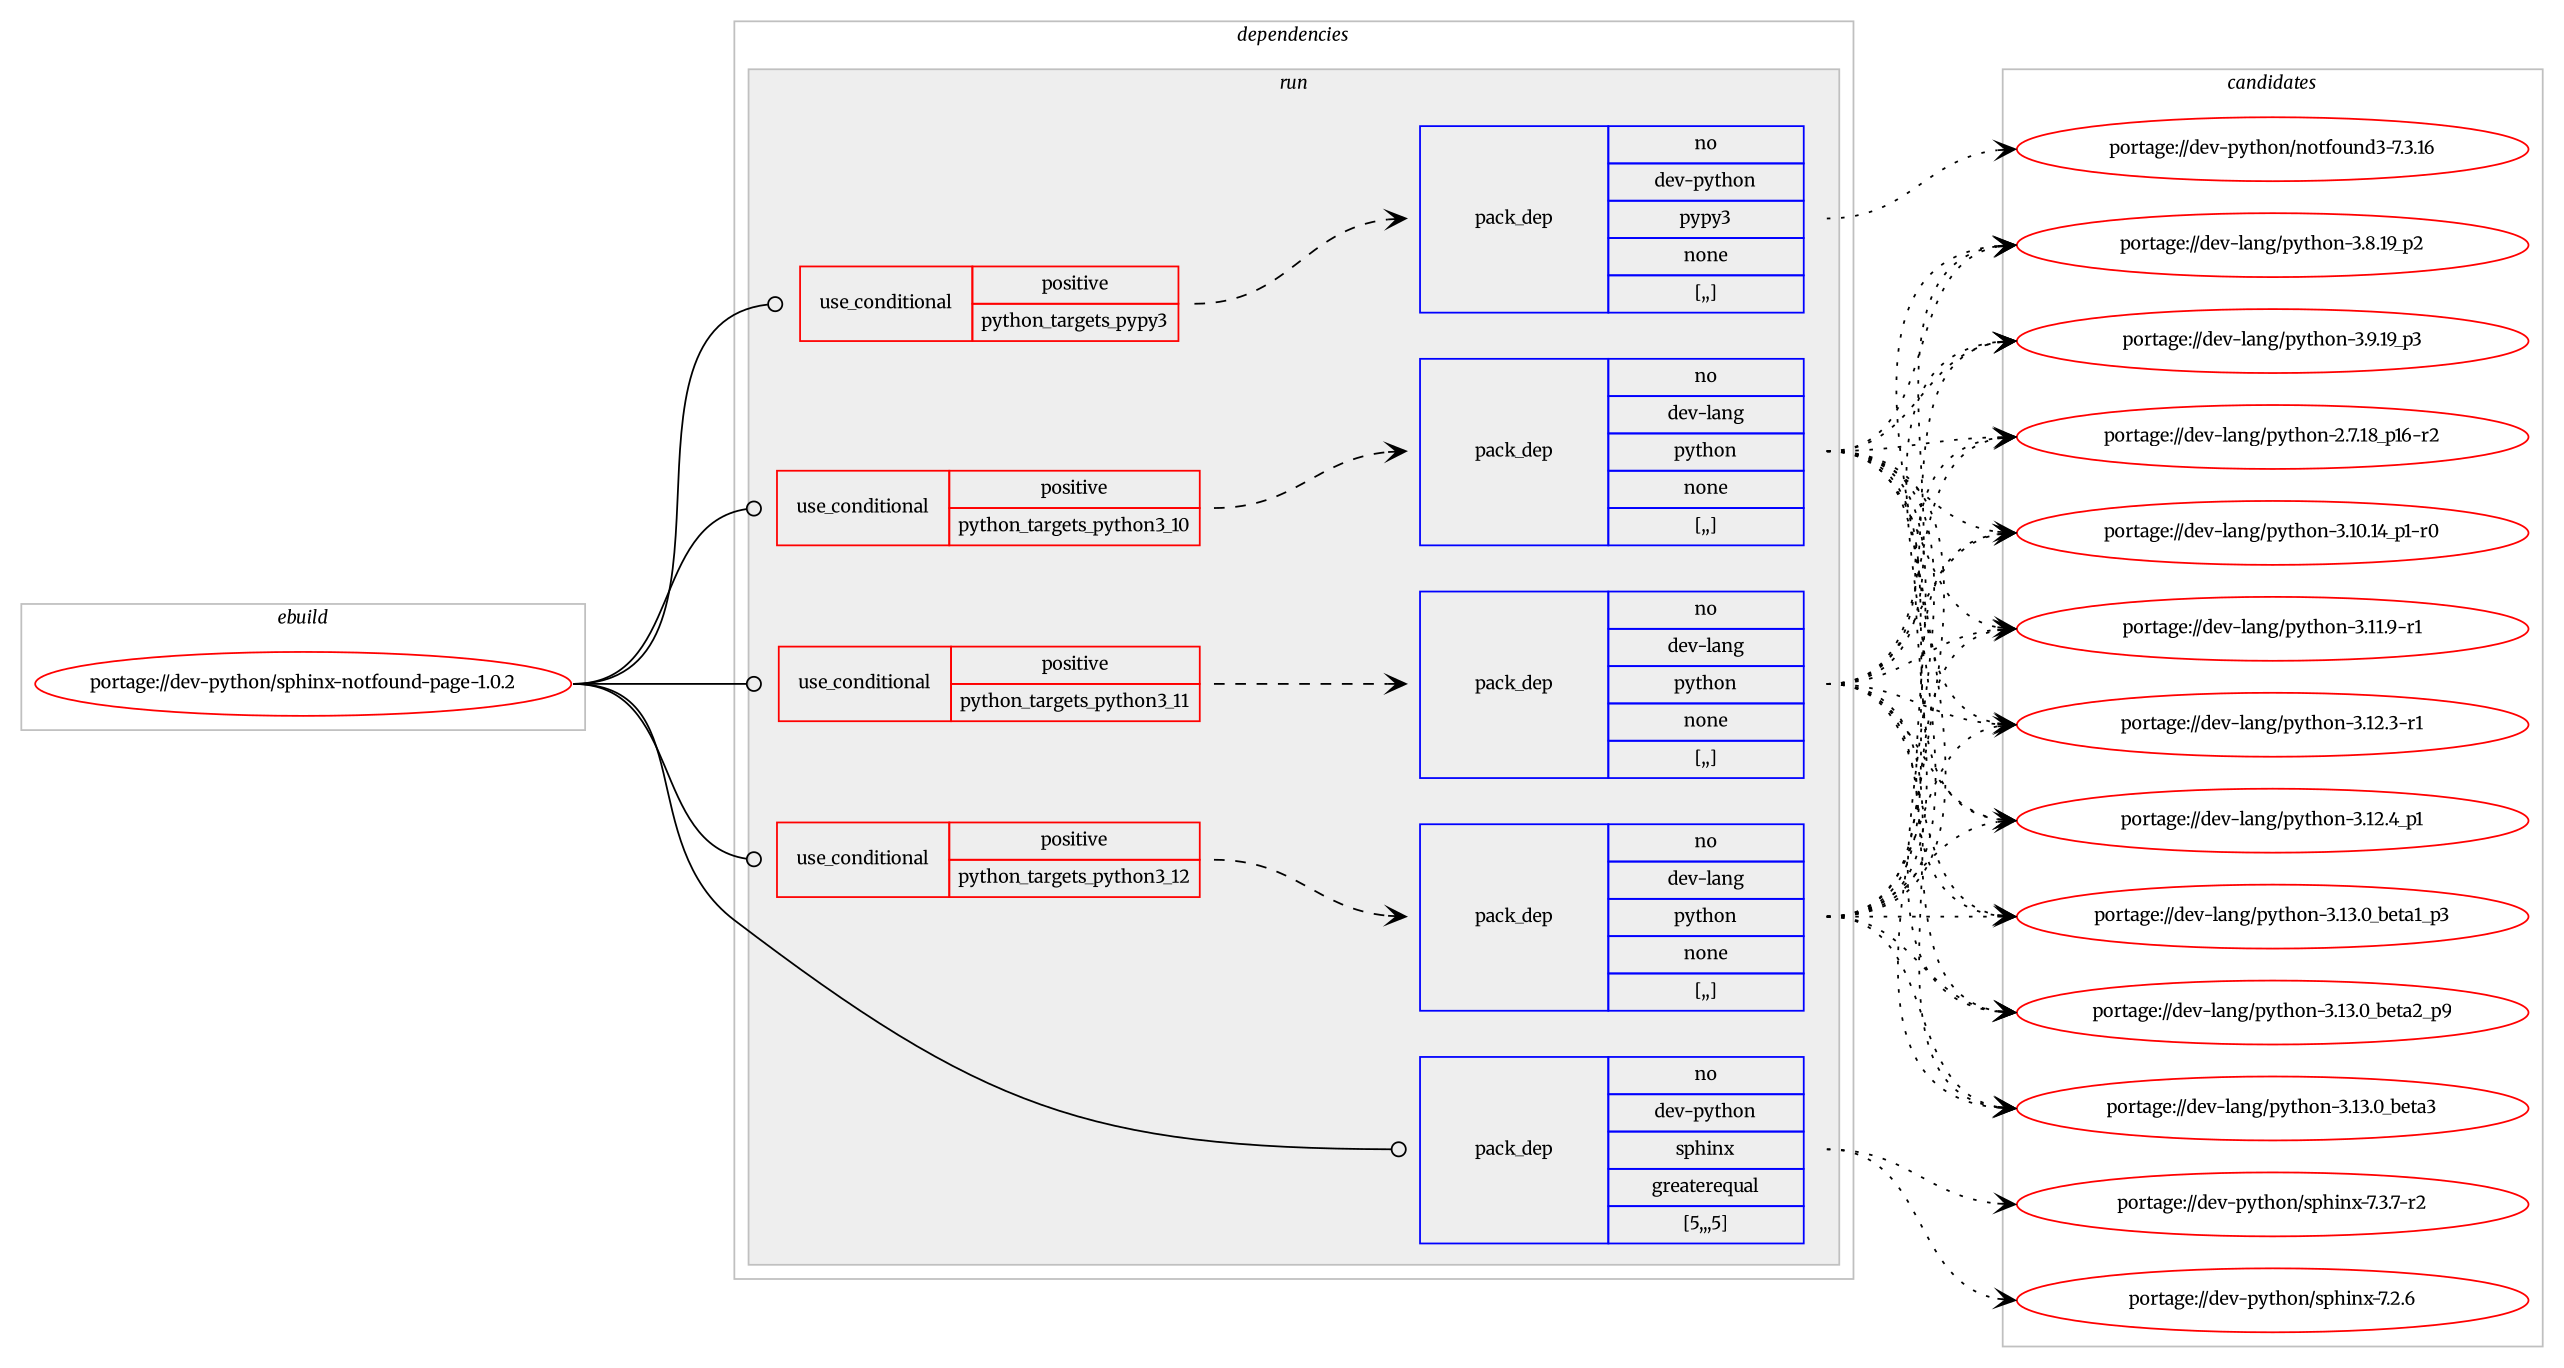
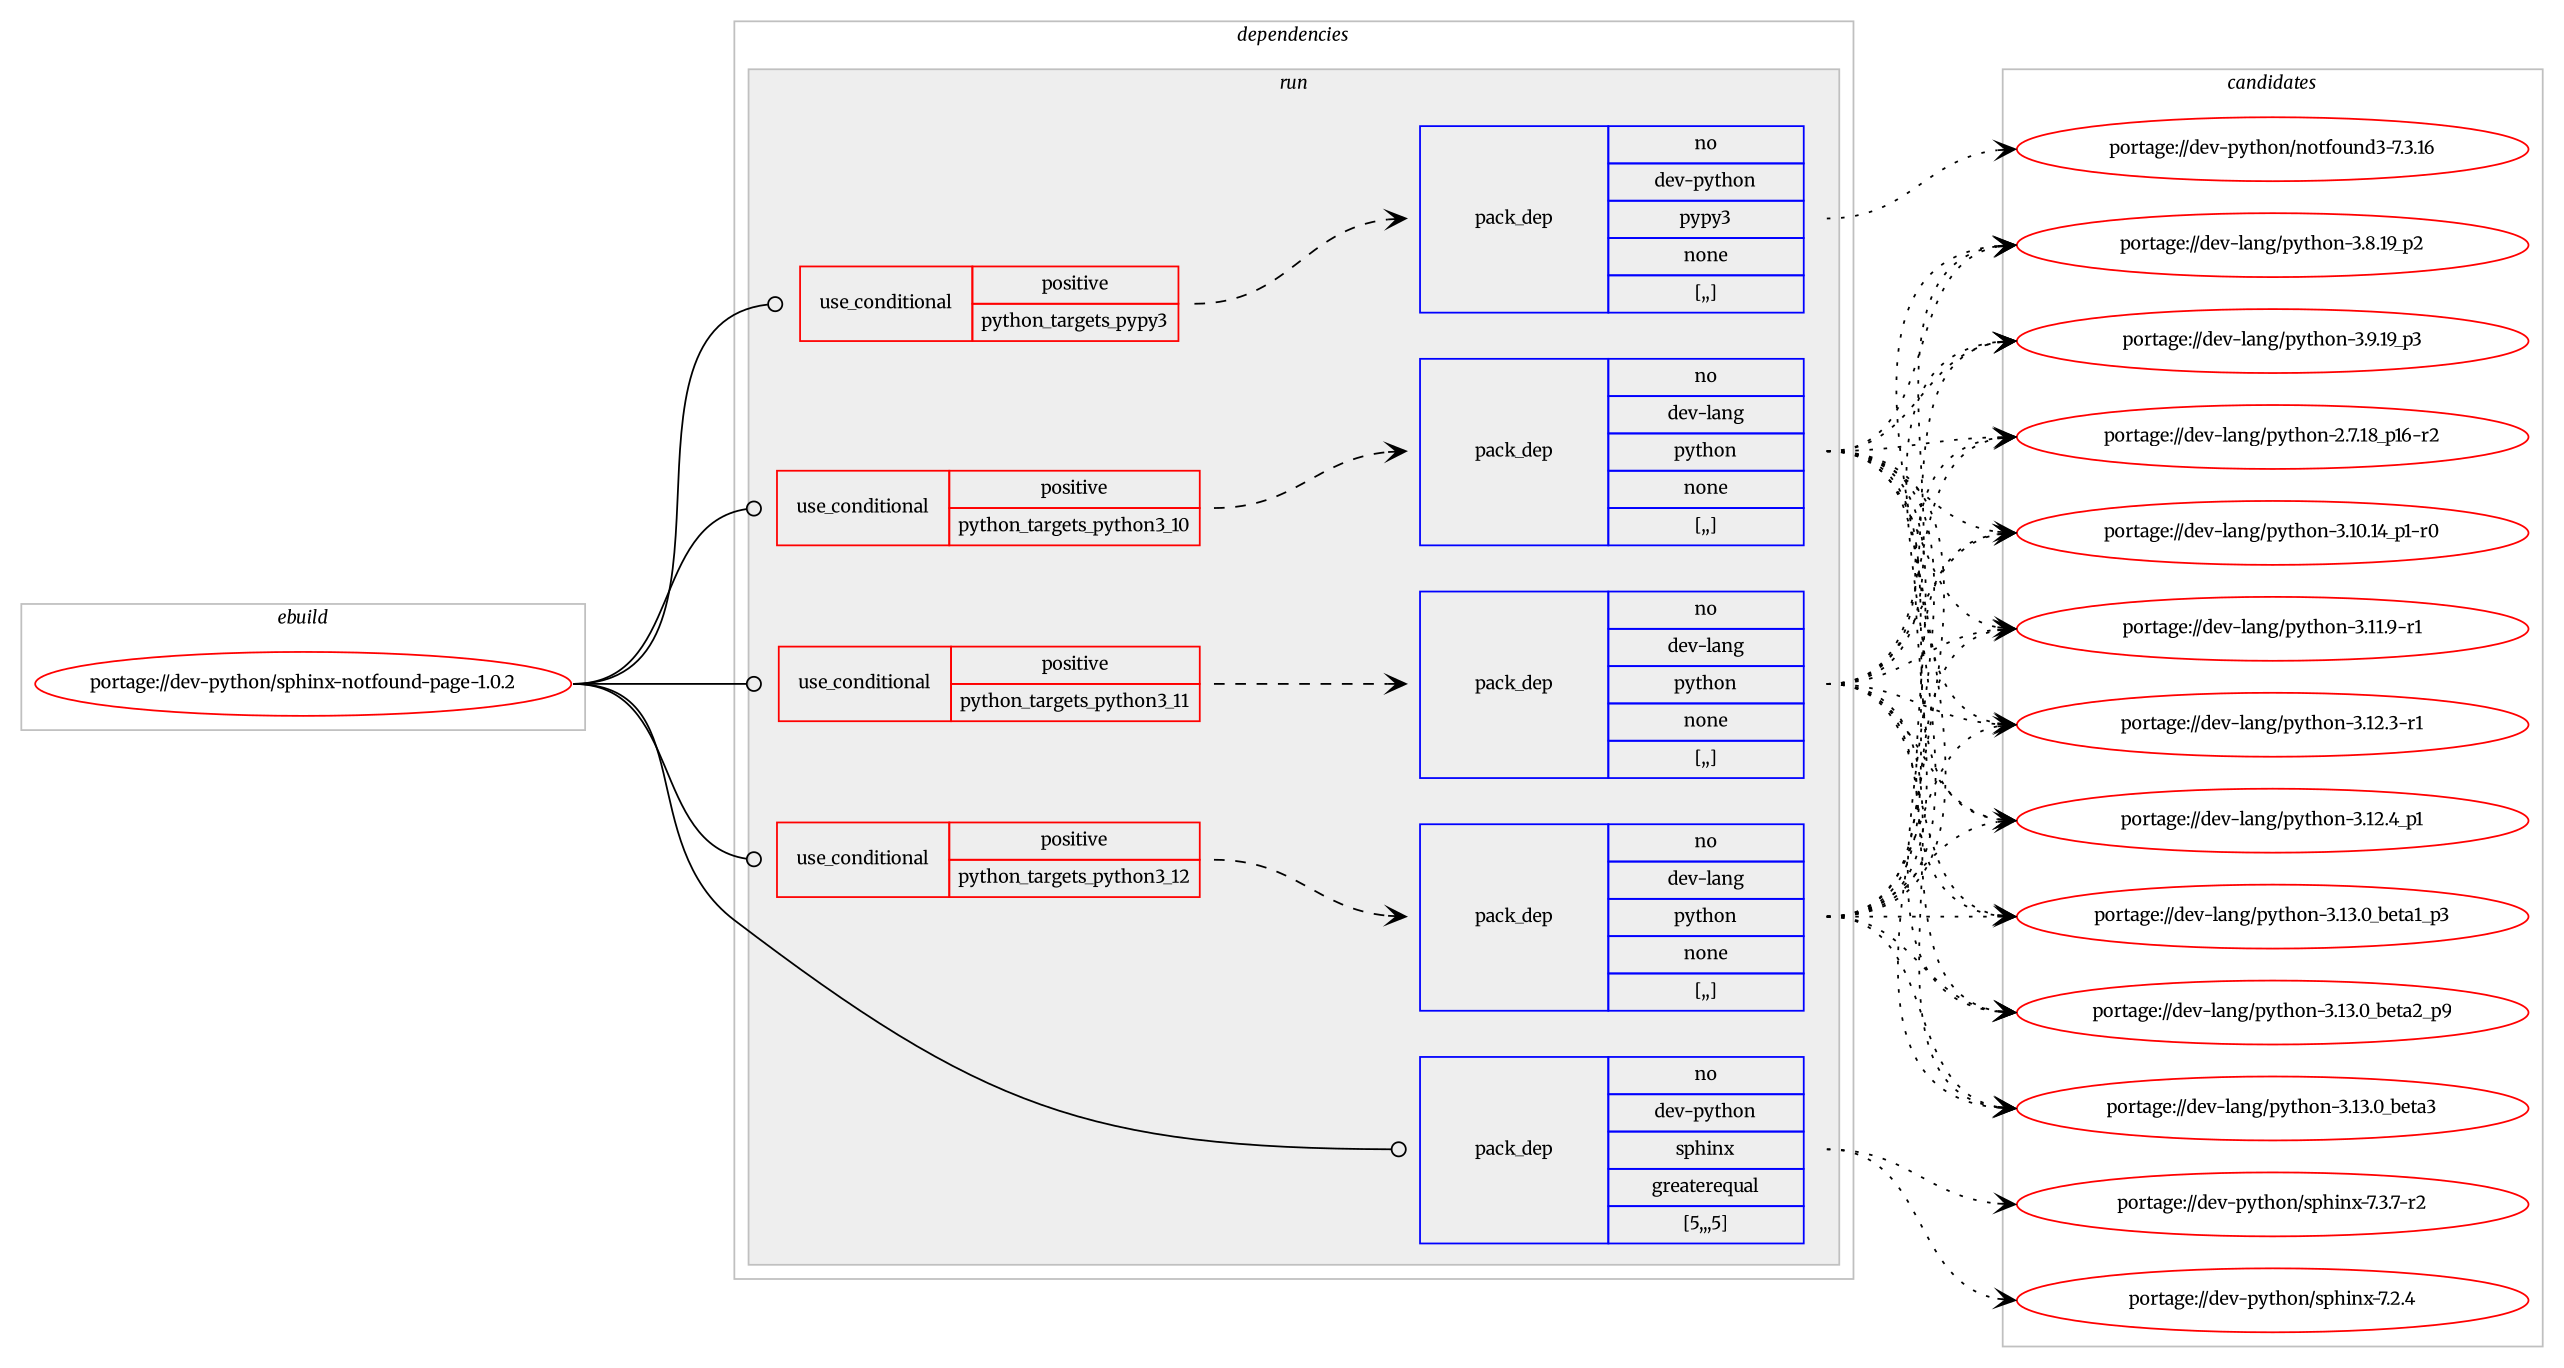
(2273, 1300) -> (2273, 1300)
